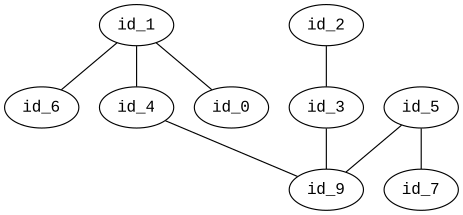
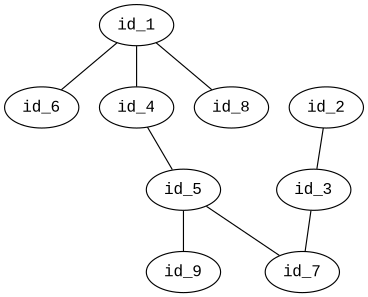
(231, 107) -> (231, 107)
(231, 149) -> (160, 148)
(326, 149) -> (308, 231)
